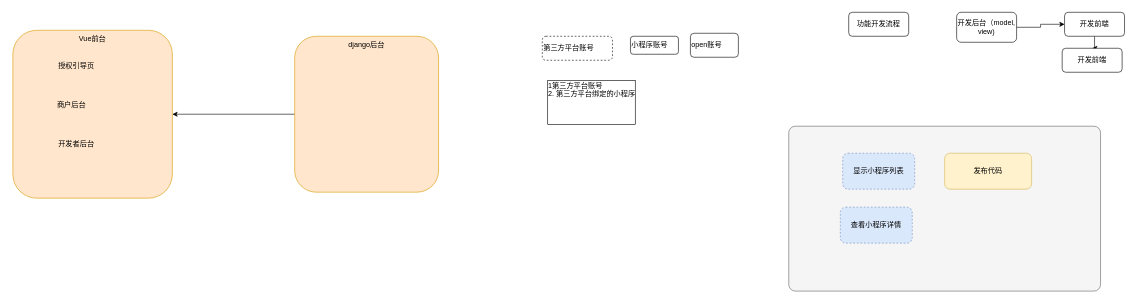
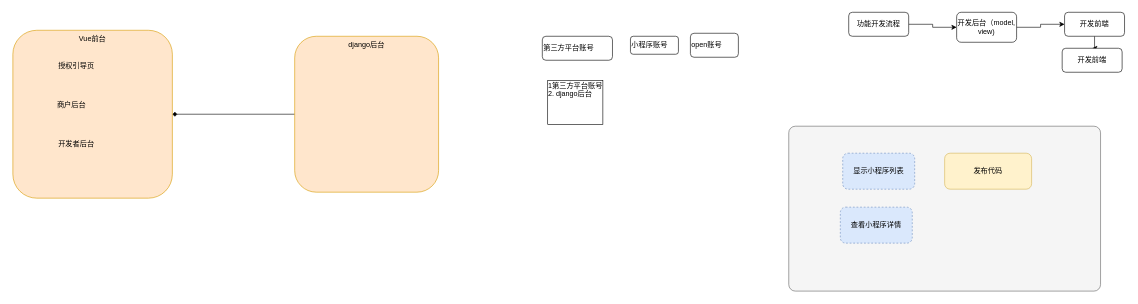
none -> (933, 24)
(577, 48) -> (577, 48)
(591, 89) -> (575, 89)
(177, 114) -> (178, 114)
